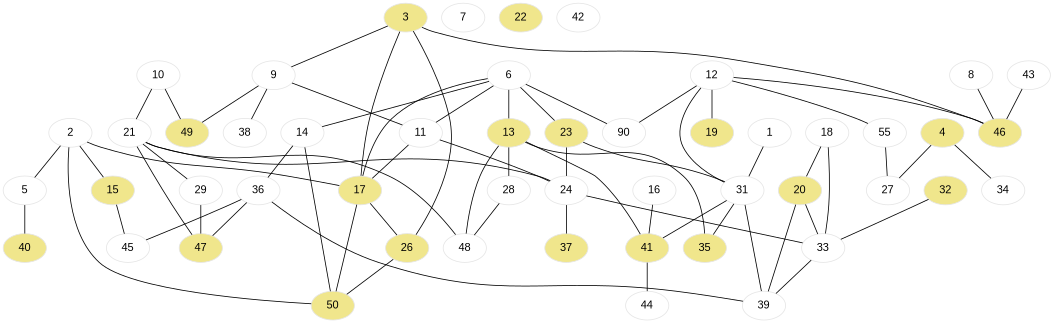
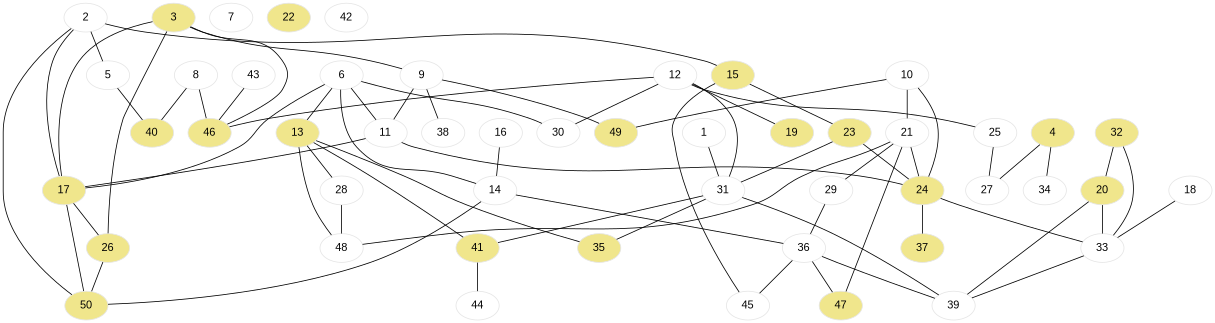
none -> (174, 104)
(538, 104) -> (810, 113)
none -> (938, 130)
(624, 133) -> (558, 133)
(885, 133) -> (995, 133)
(814, 161) -> (1110, 162)
(566, 190) -> (922, 190)
(651, 219) -> (498, 159)
(201, 223) -> (818, 219)
